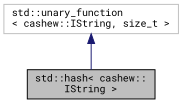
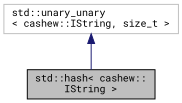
(91, 19) -> (91, 19)
